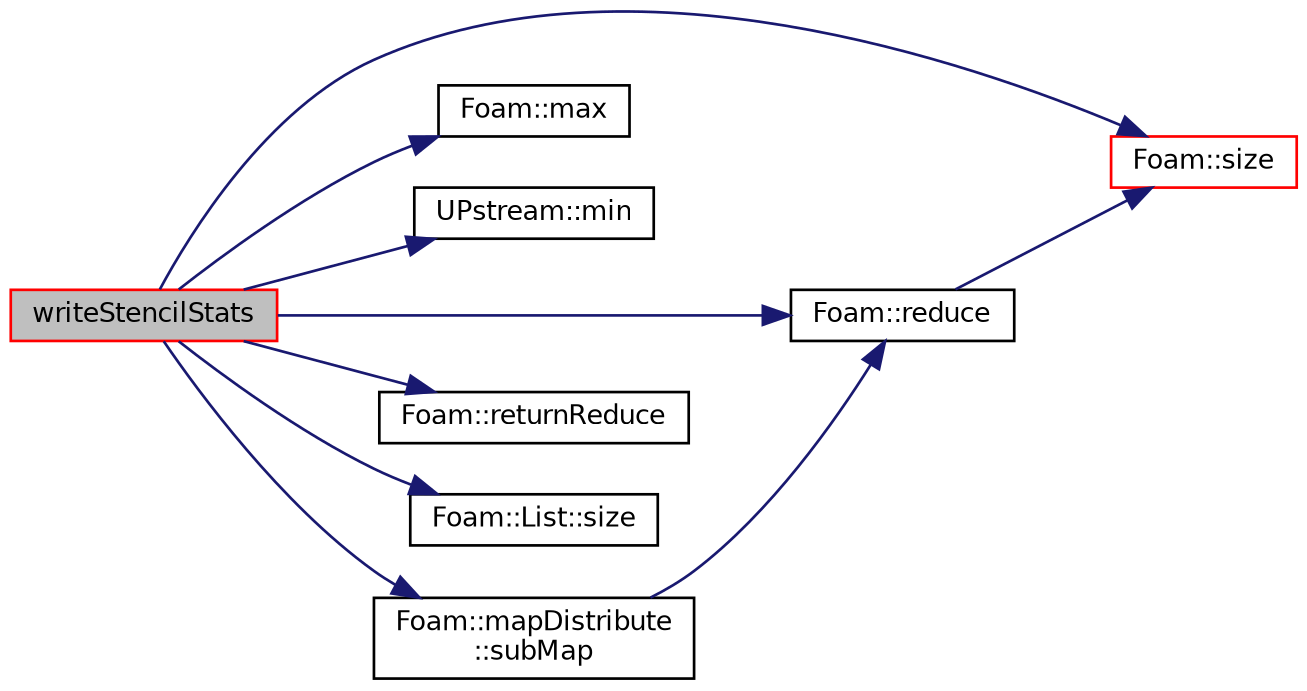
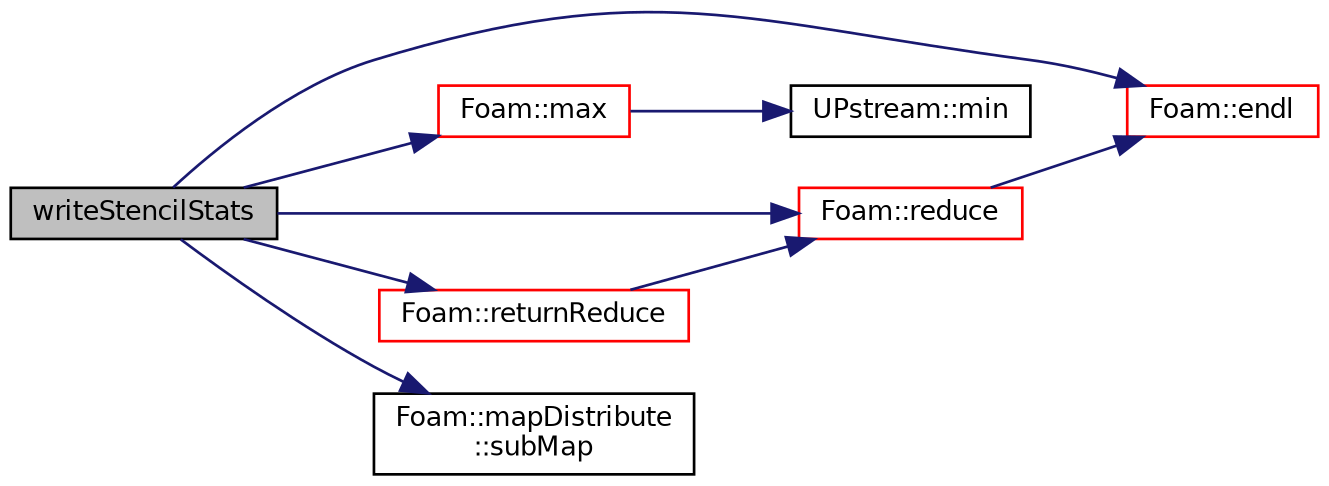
(534, 111) -> (534, 111)
(1204, 162) -> (1223, 111)
(326, 268) -> (697, 111)
(144, 315) -> (144, 213)
(903, 315) -> (911, 213)
(534, 418) -> (534, 316)
(775, 495) -> (709, 268)
(534, 520) -> none
